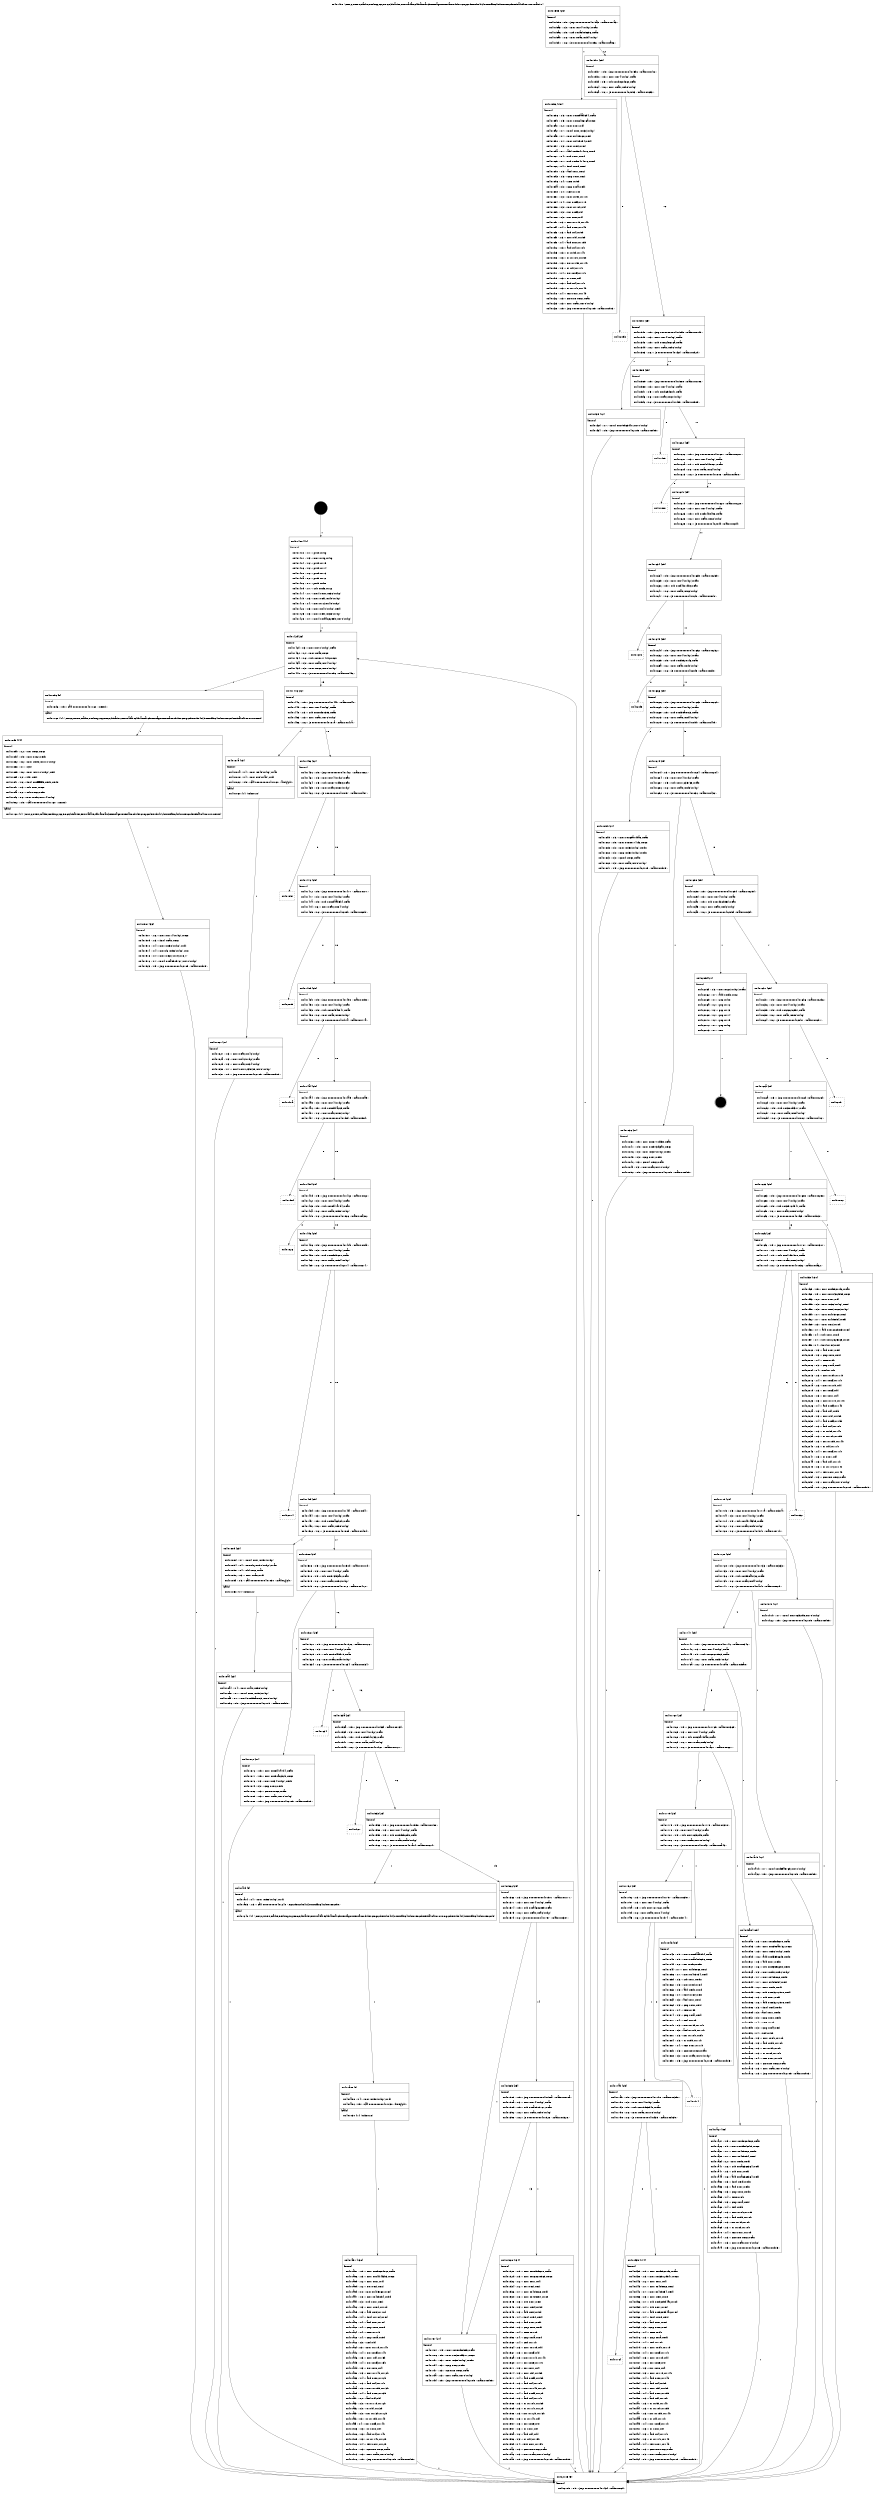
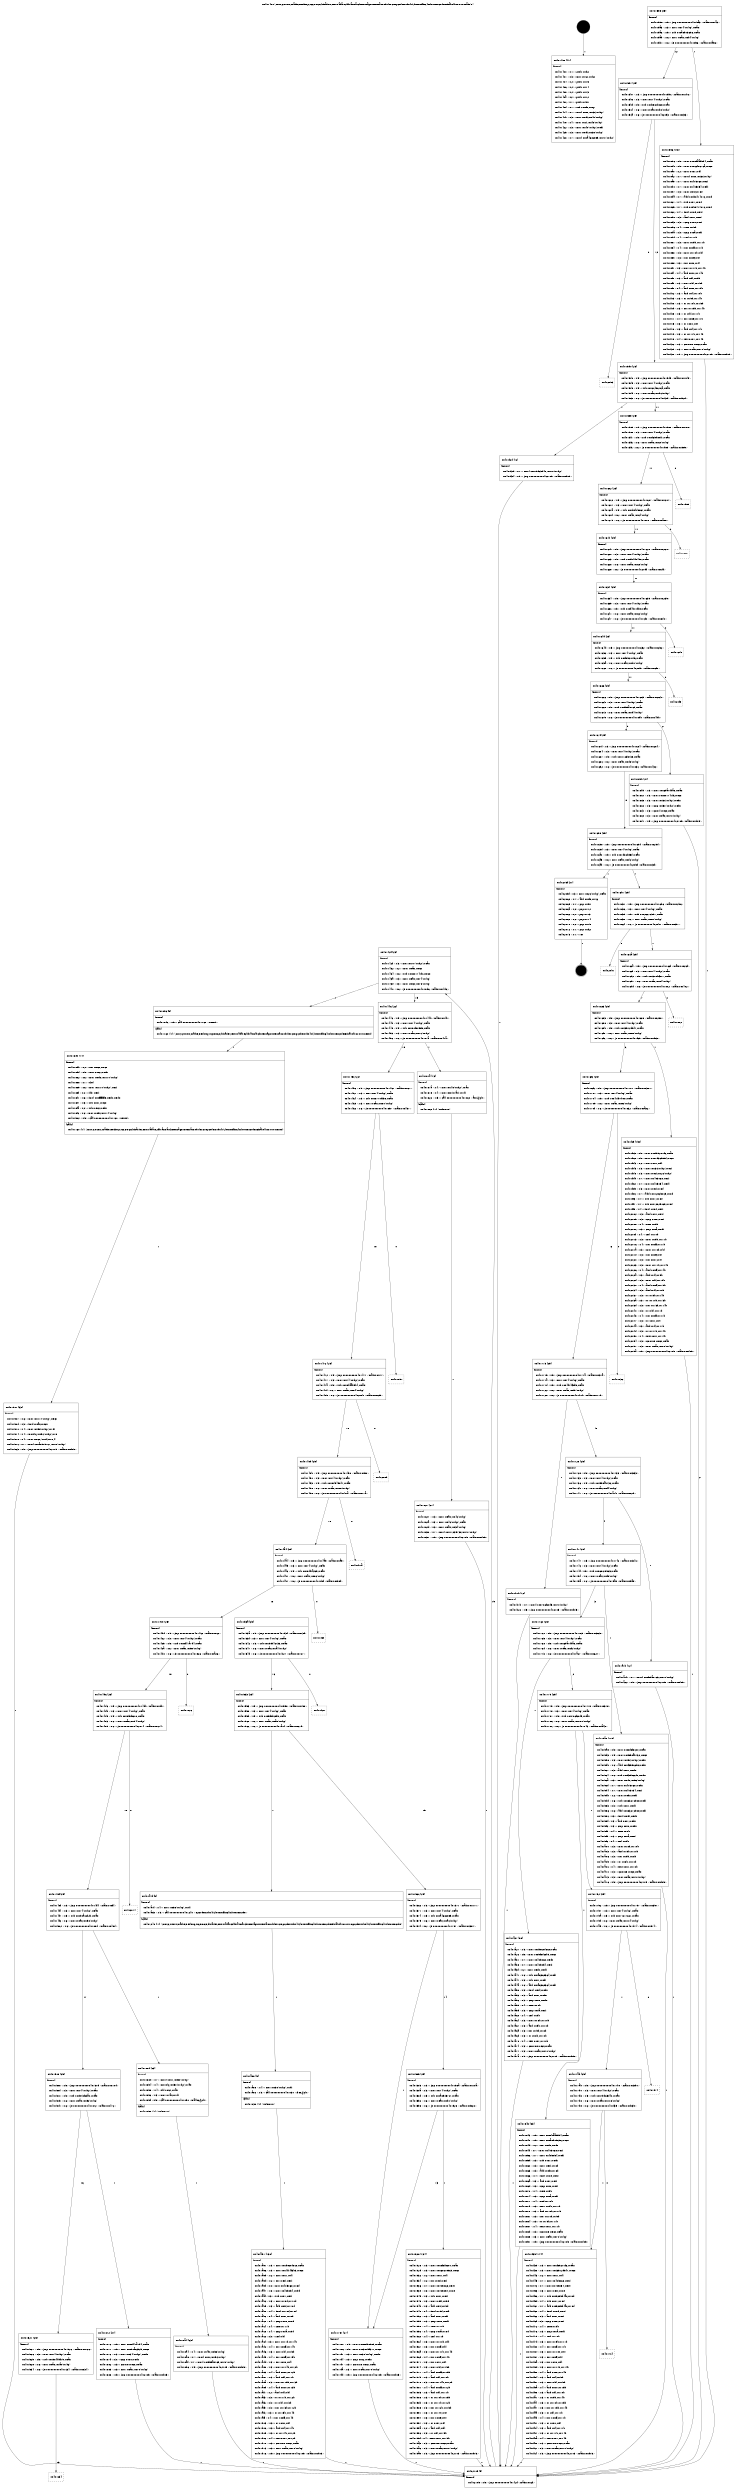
(321, 627) -> none
(656, 1151) -> none
(352, 1689) -> none
(333, 1690) -> (58, 2462)
